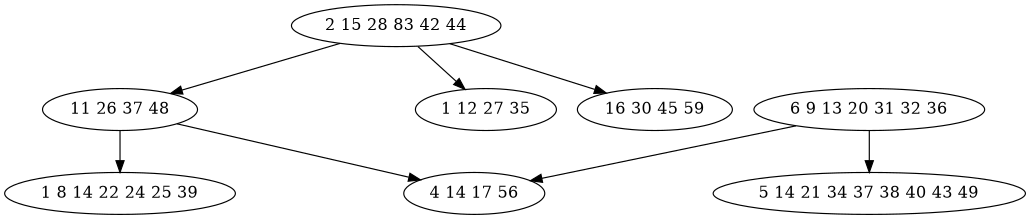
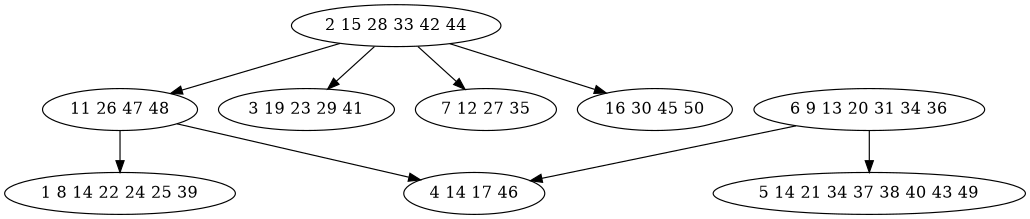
(396, 26) -> (396, 26)
(120, 110) -> (120, 110)
none -> (306, 110)
(486, 110) -> (486, 110)
(655, 110) -> (655, 110)
(869, 110) -> (869, 110)
(474, 193) -> (474, 193)
